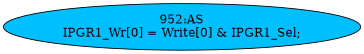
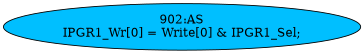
(182, 27) -> (182, 27)
